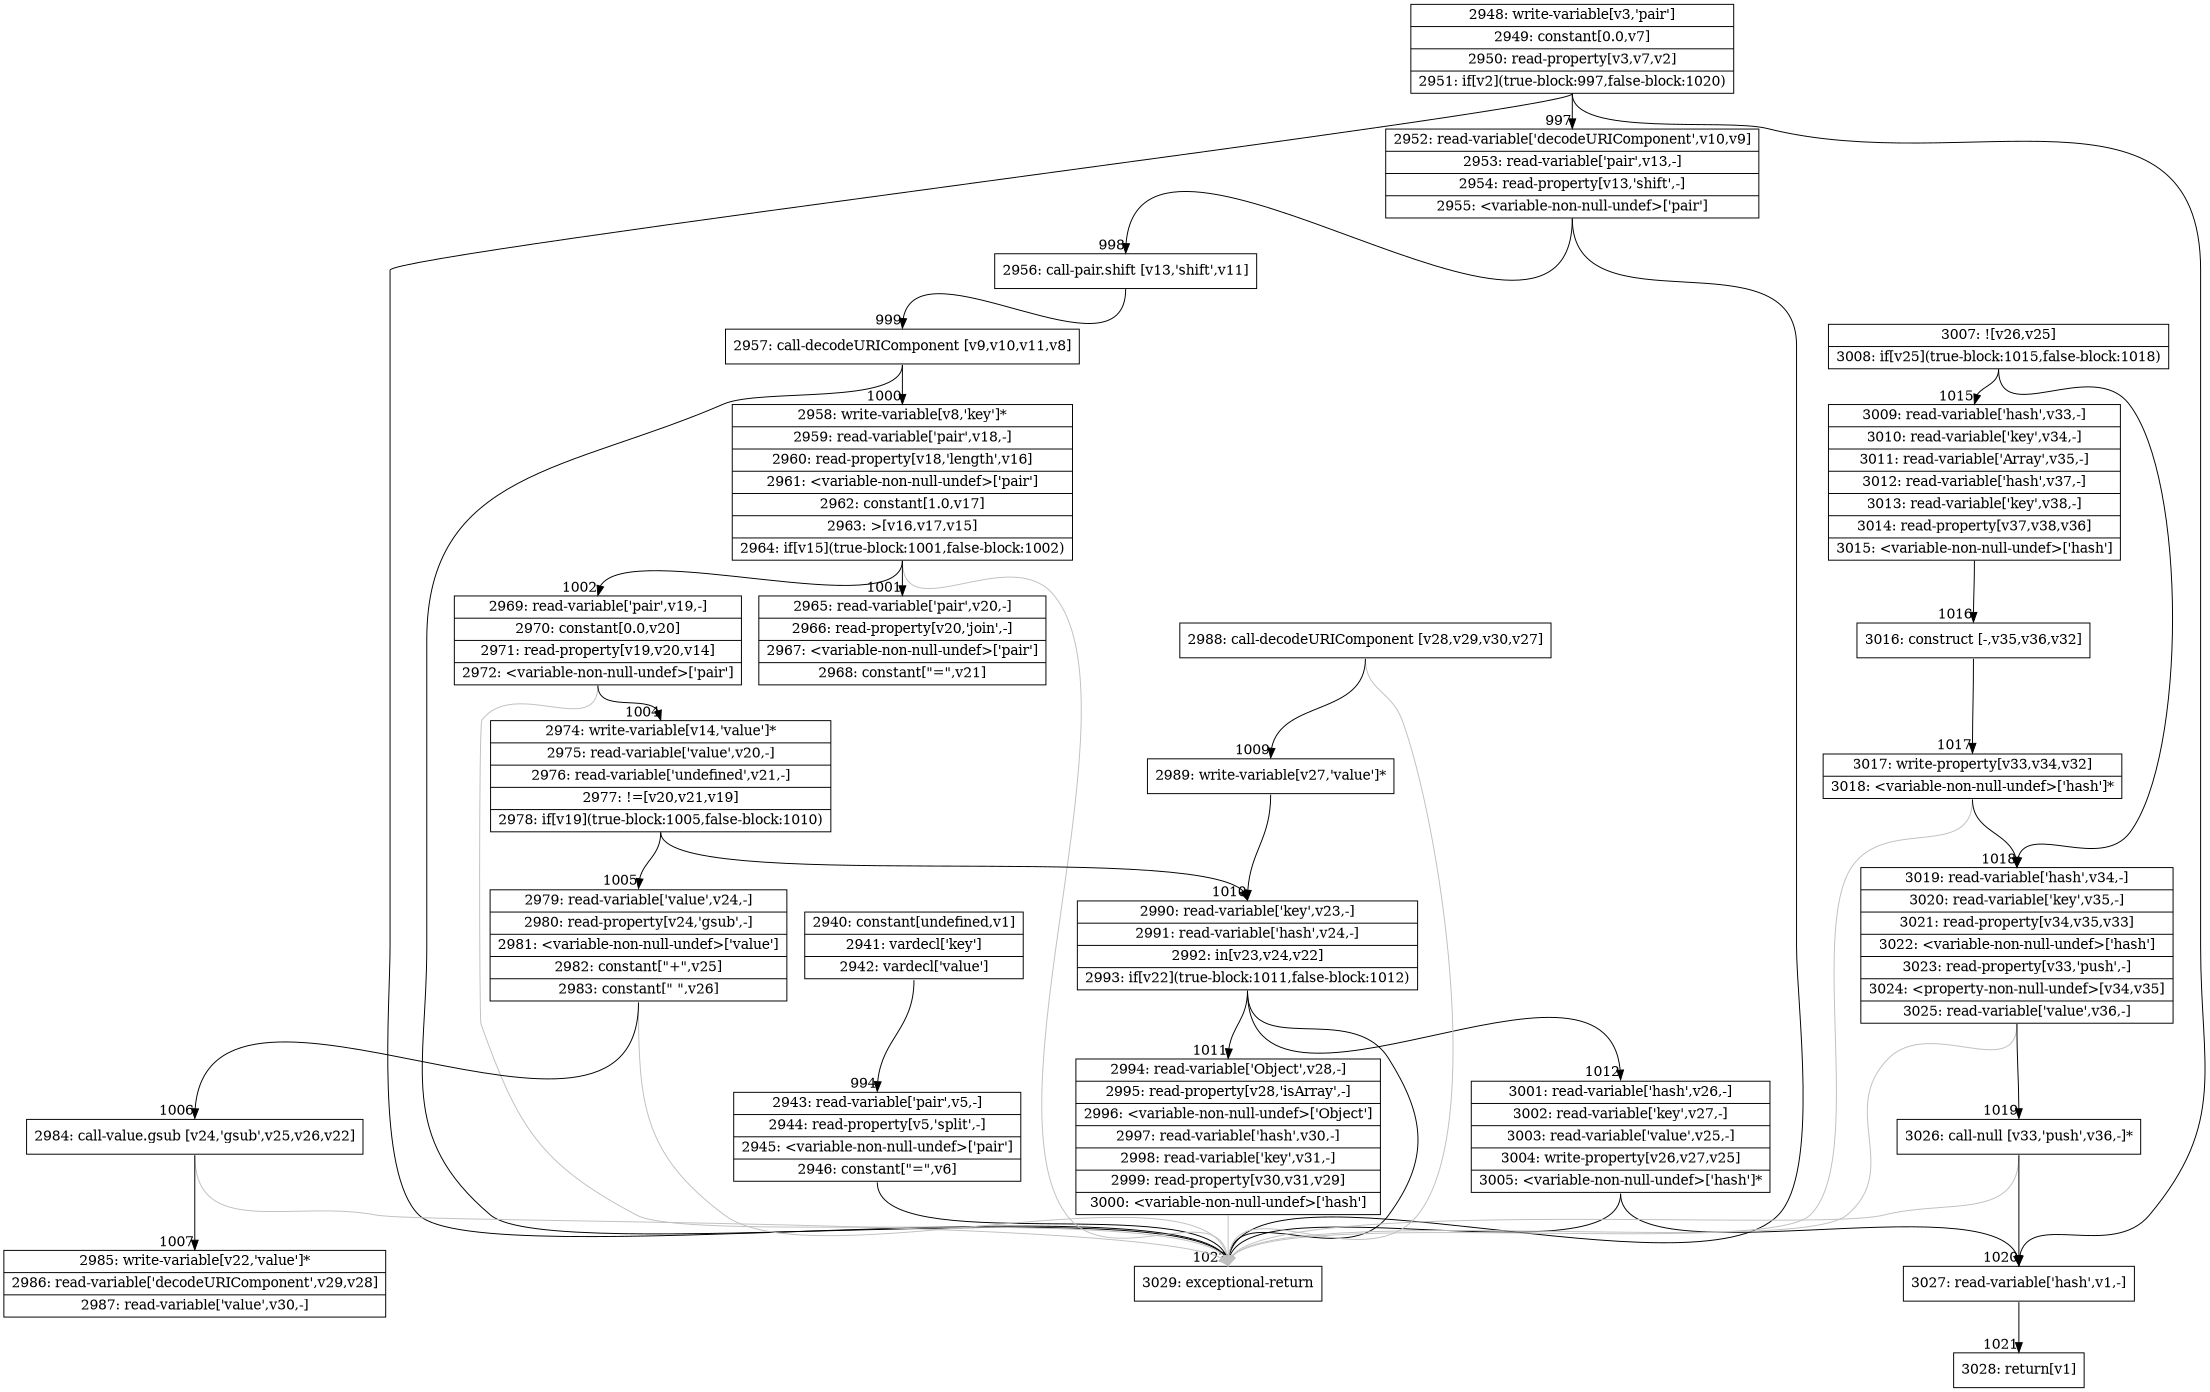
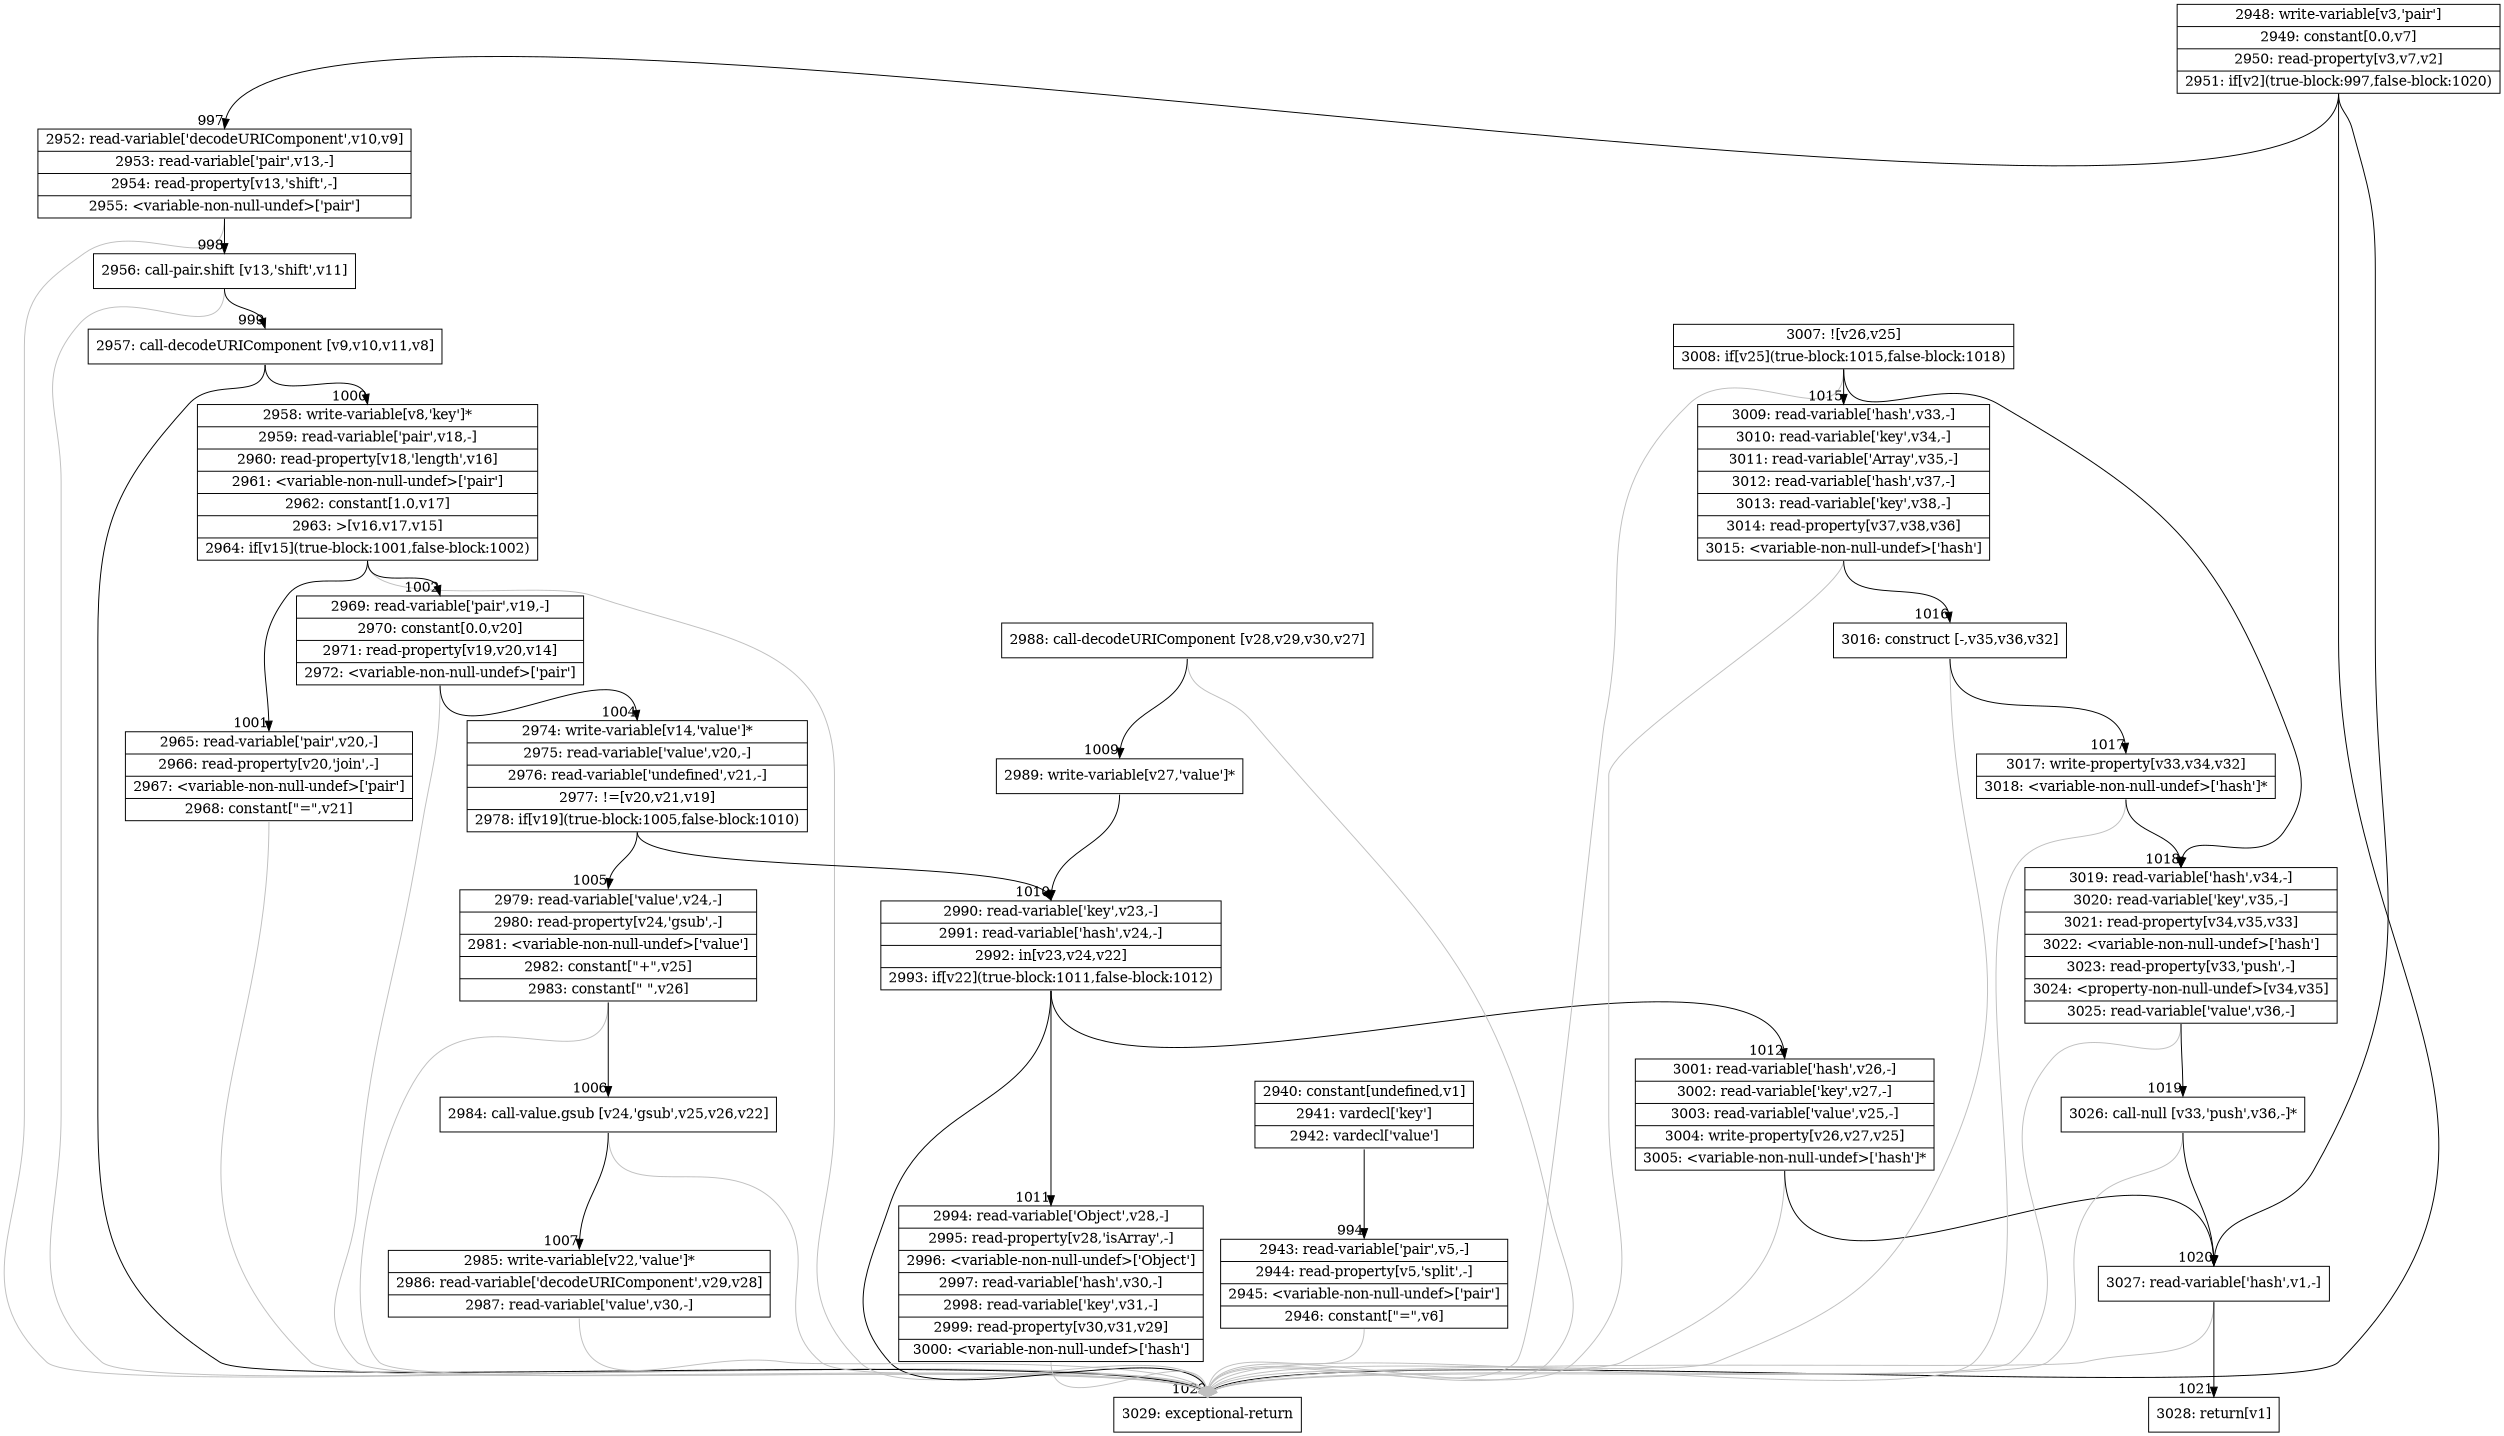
(1797, 922) -> (8, 1299)
none -> (1579, 943)
none -> (1609, 1104)
(965, 1221) -> (1291, 1363)
(1429, 1230) -> (1635, 1356)
none -> (1858, 1289)
none -> (63, 1312)
none -> (909, 1364)
none -> (325, 1365)
none -> (1728, 1365)
